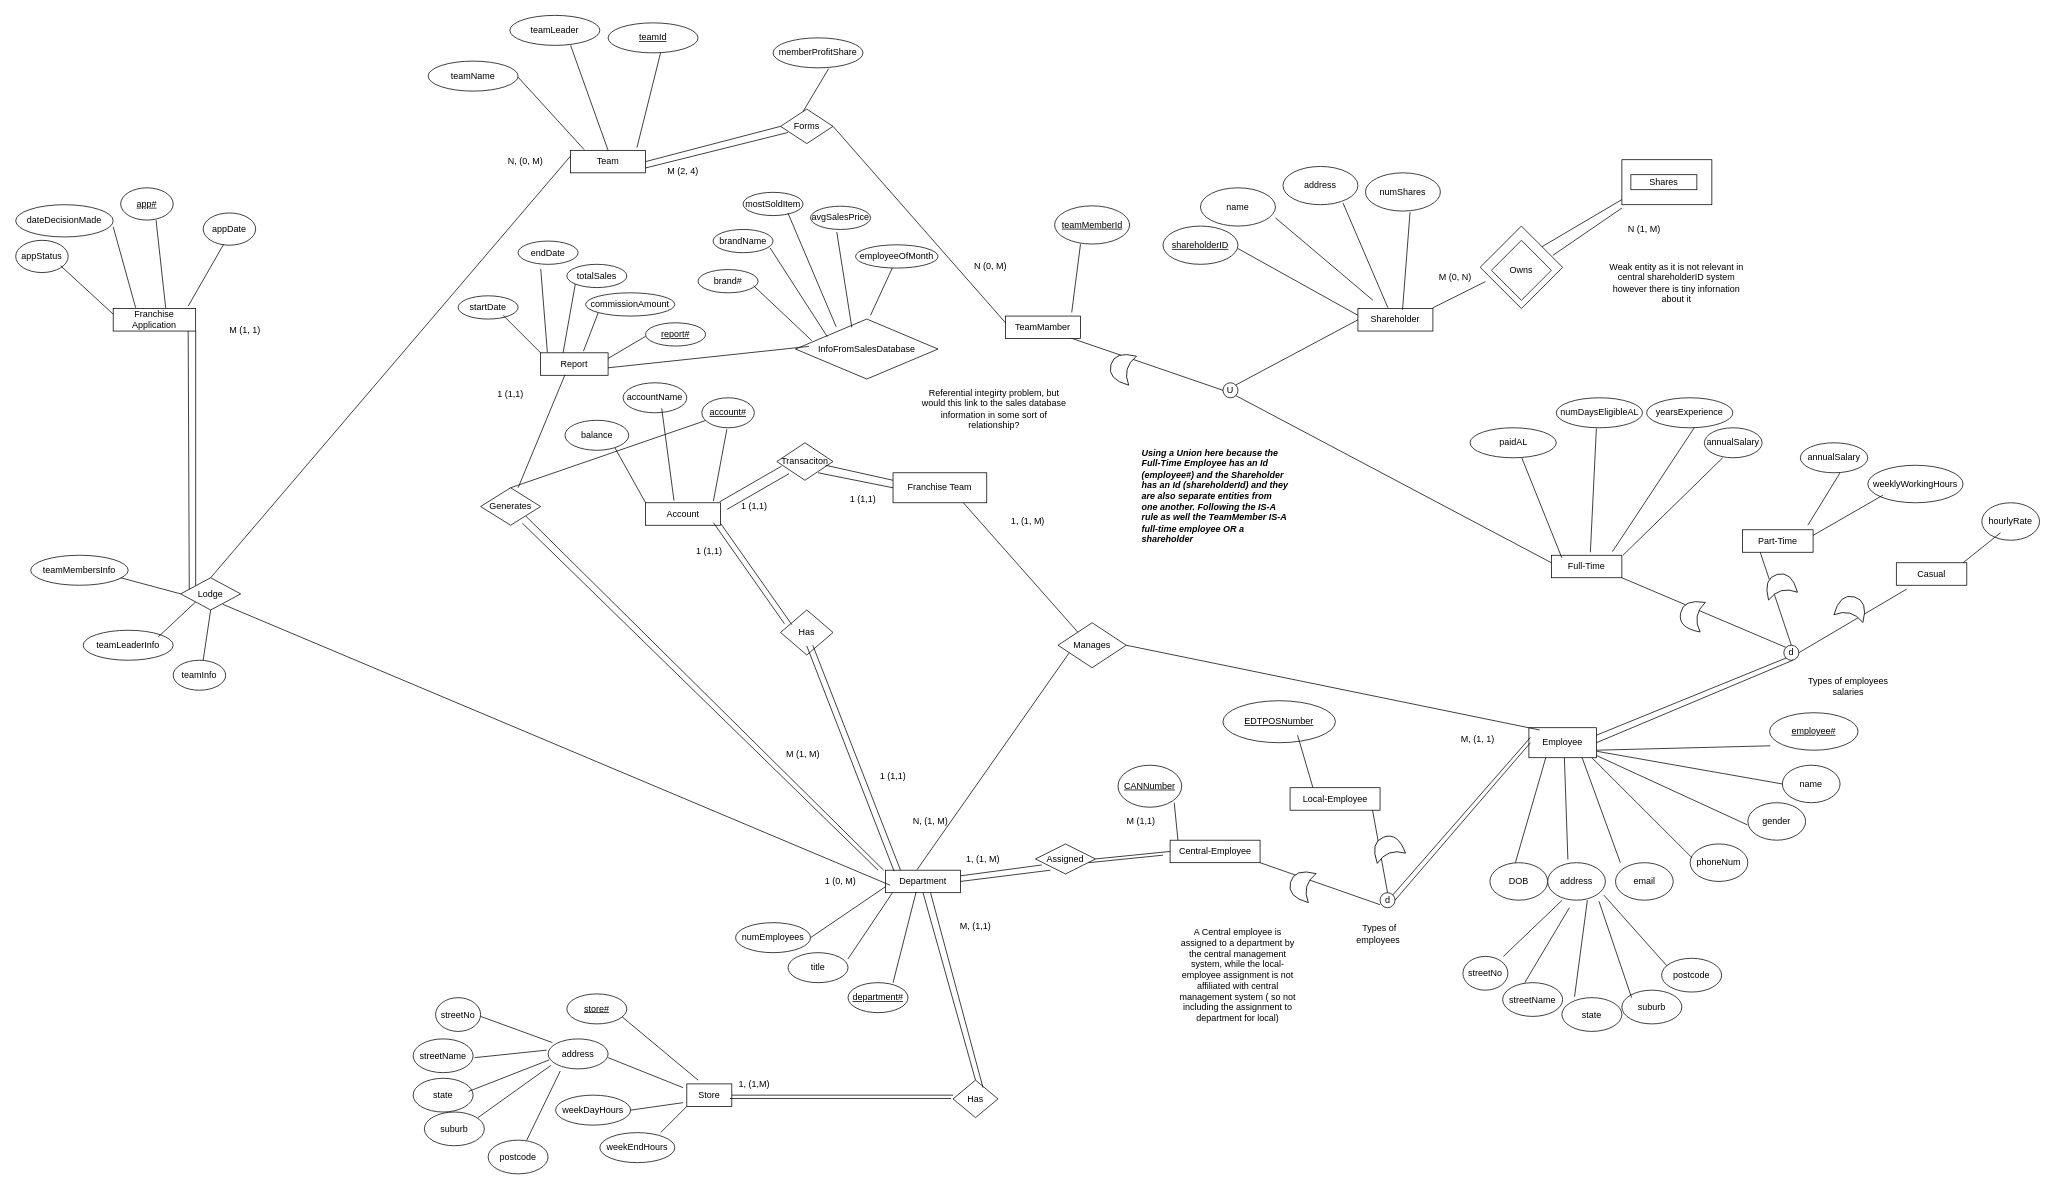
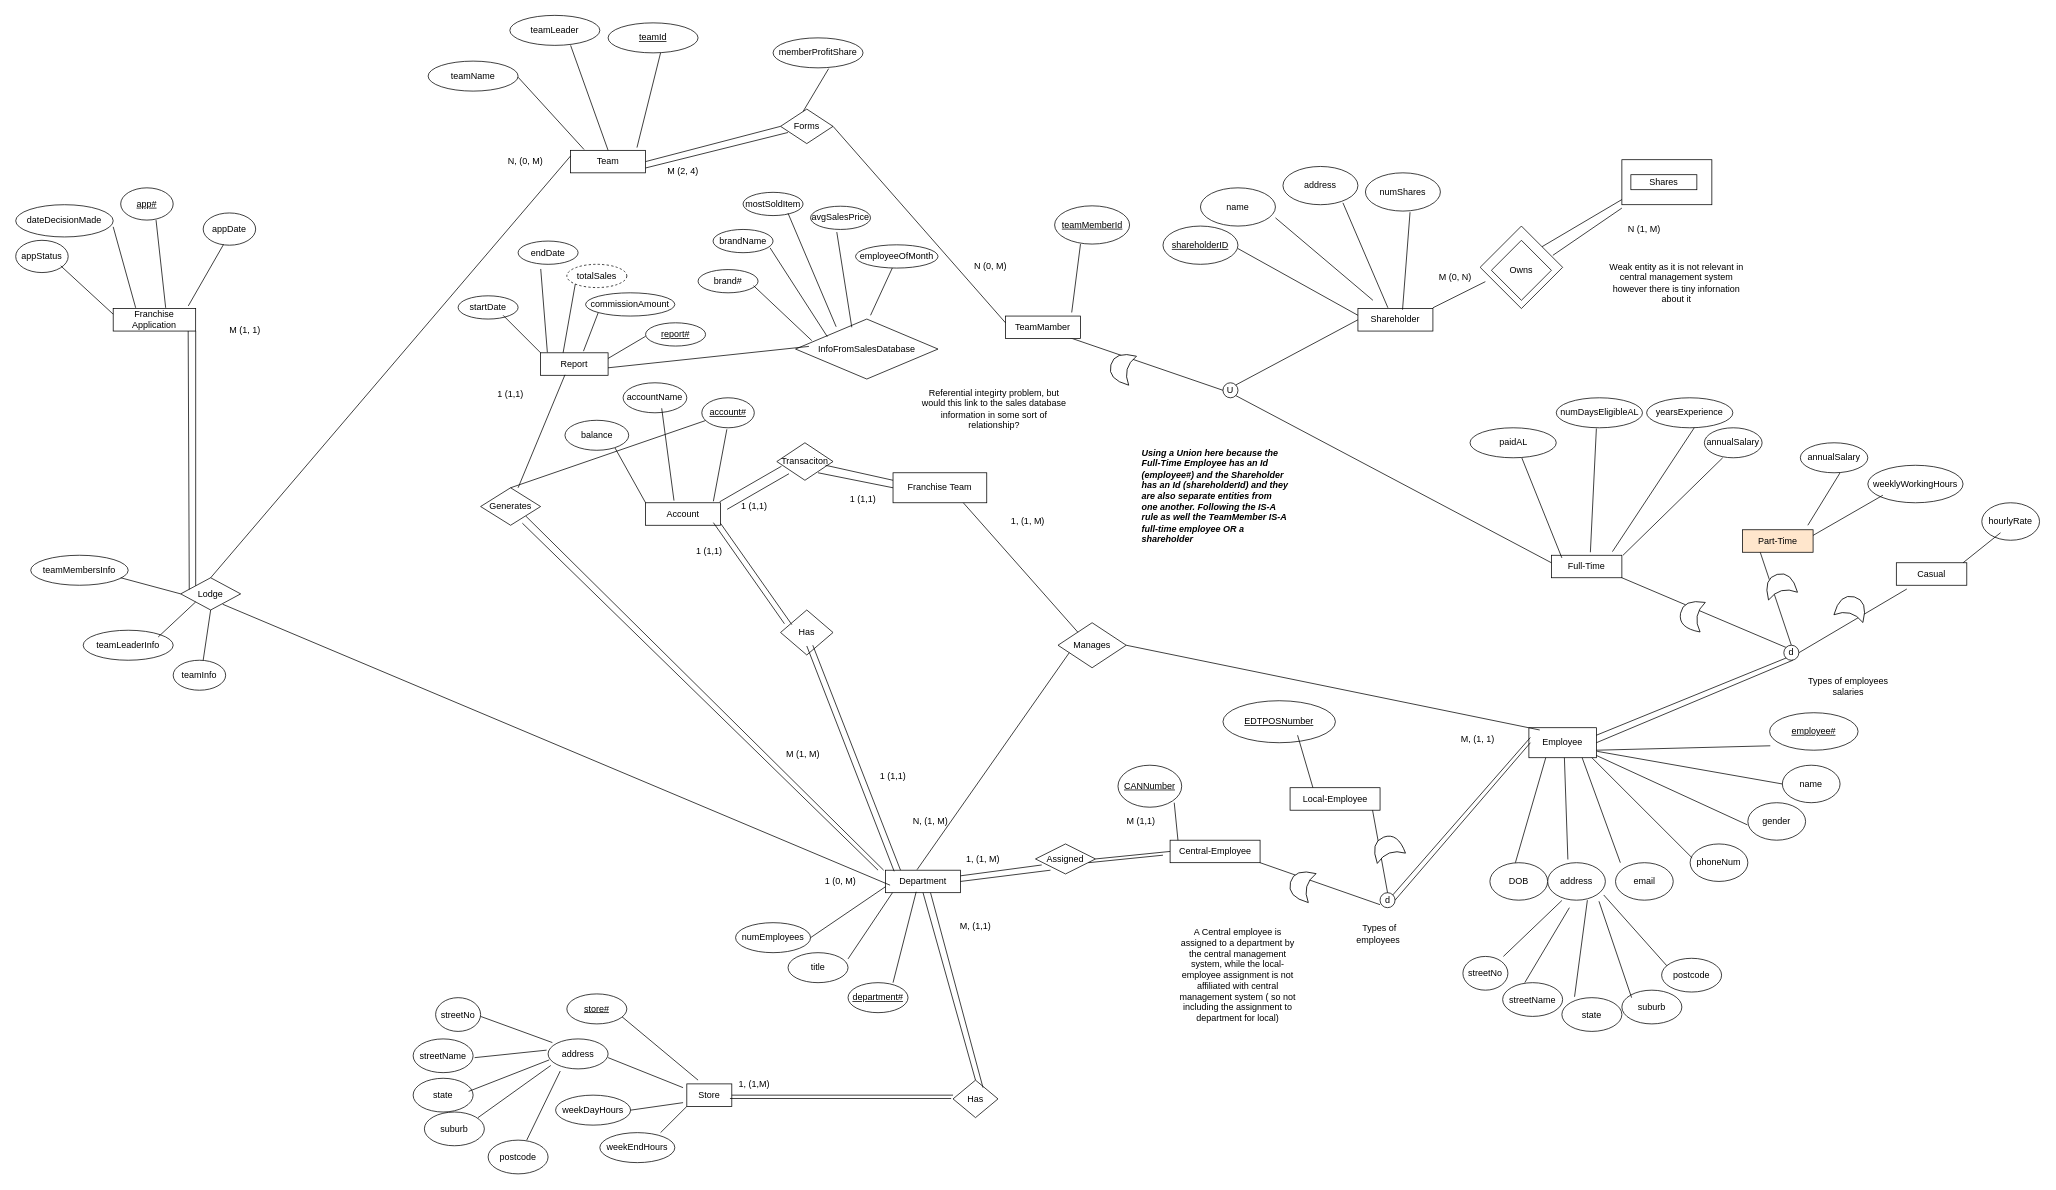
(597, 276) -> (597, 276)
(1677, 283) -> (1677, 283)
(1778, 541) -> (1778, 541)
